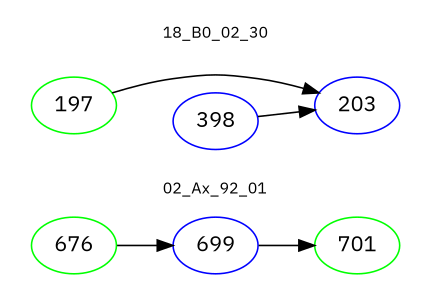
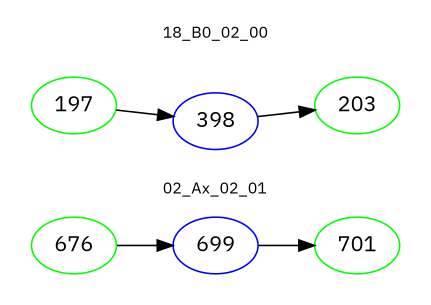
(216, 34) -> (216, 34)
(208, 75) -> (137, 112)
(357, 105) -> (357, 105)
(216, 190) -> (216, 190)
